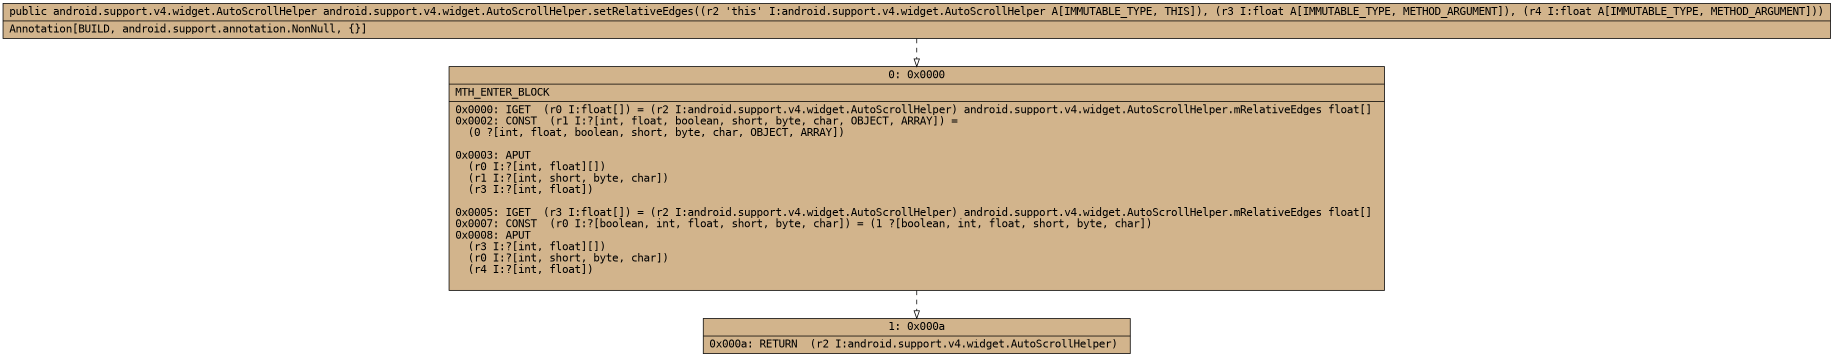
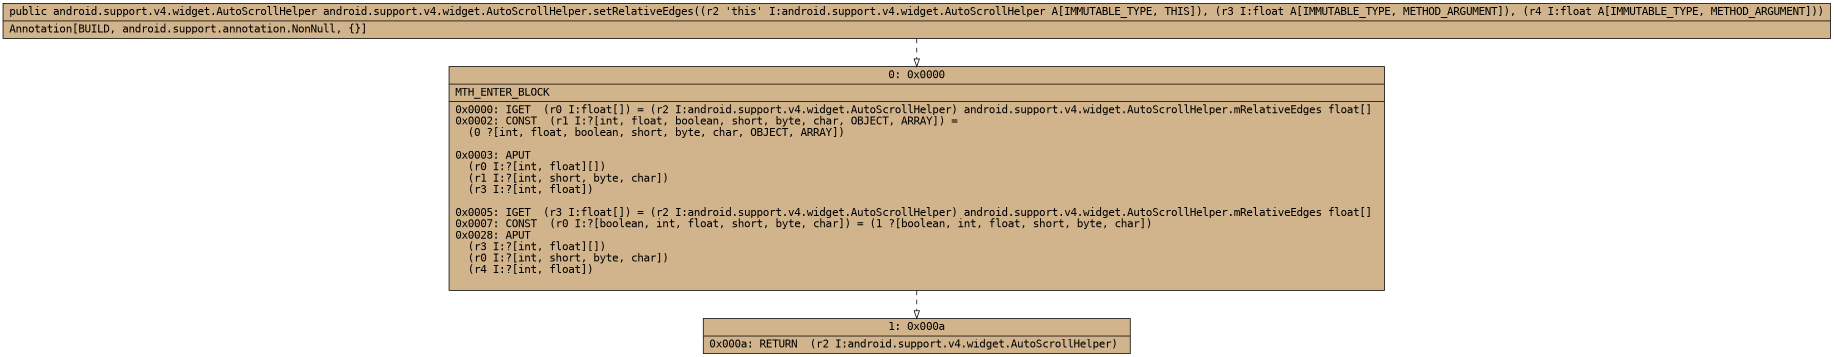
(499, 236) -> (499, 236)
